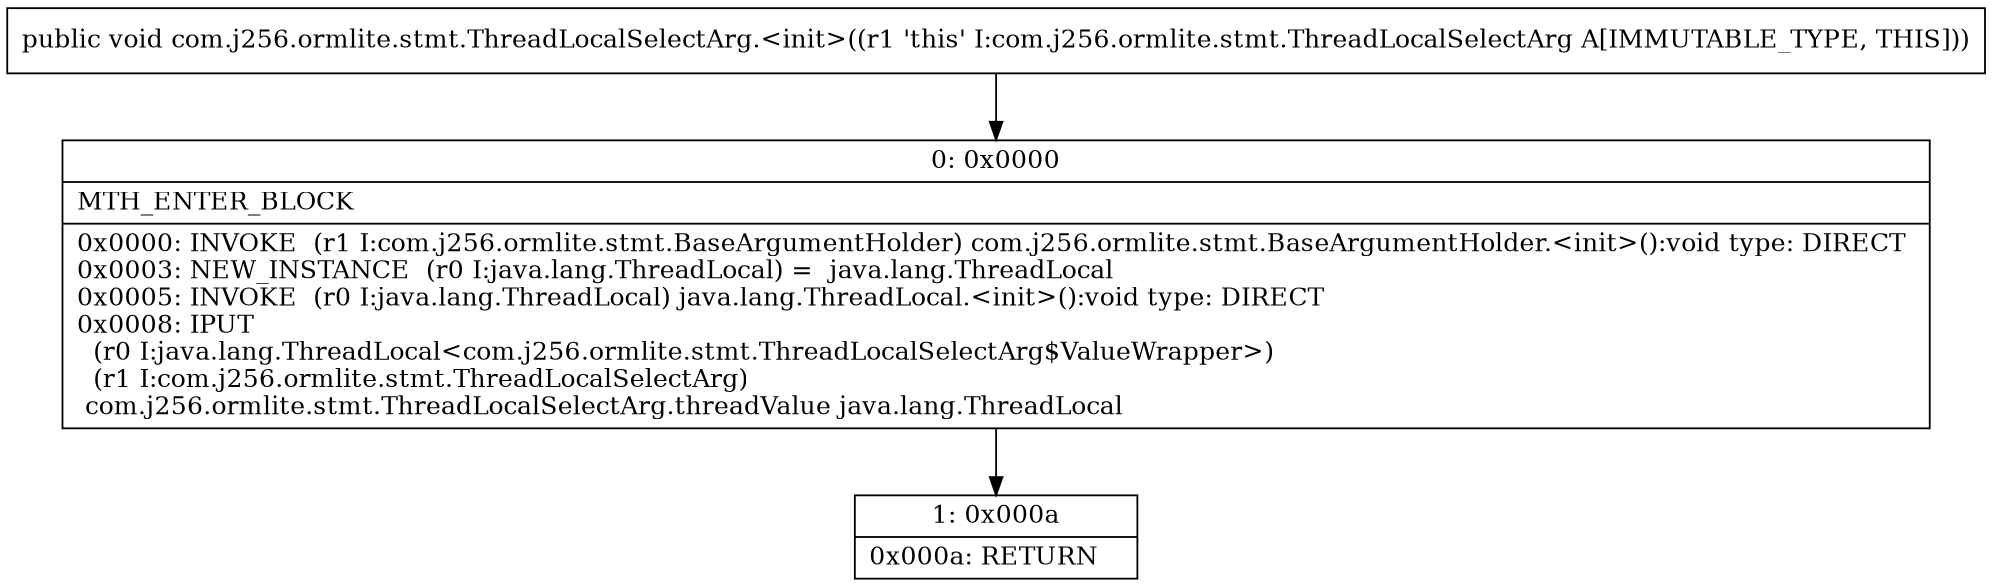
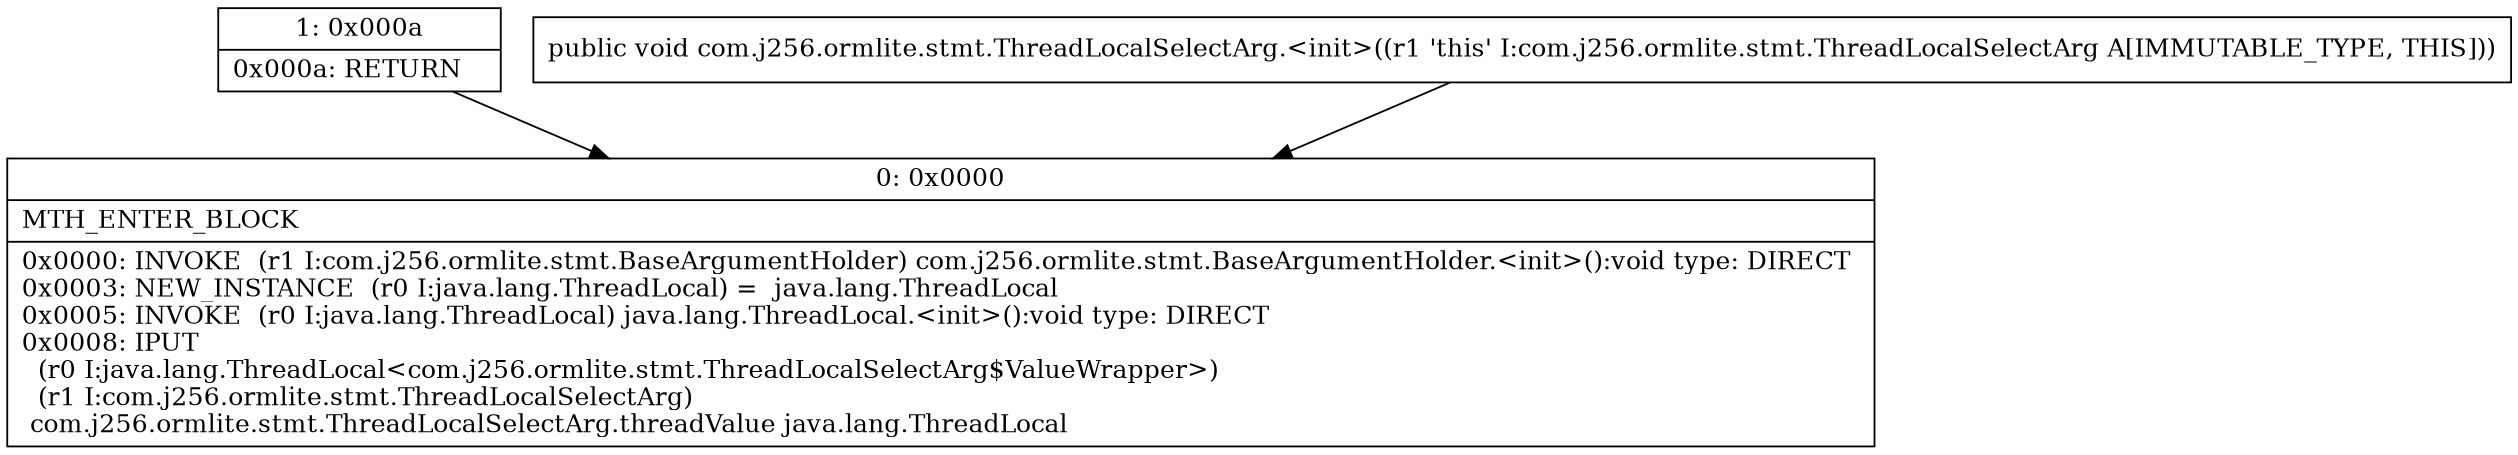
(996, 453) -> (522, 121)
